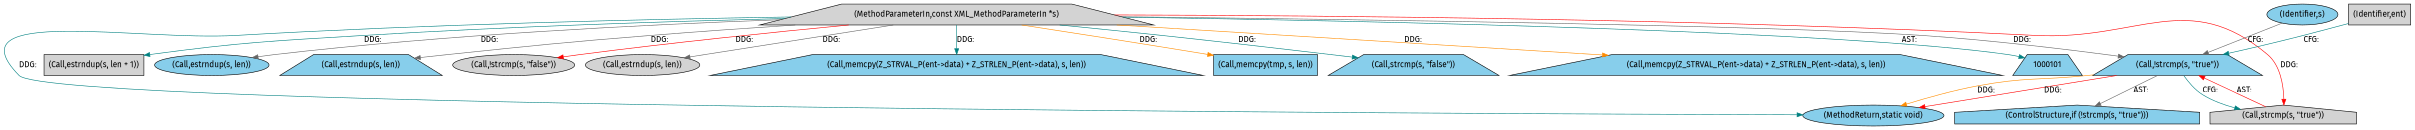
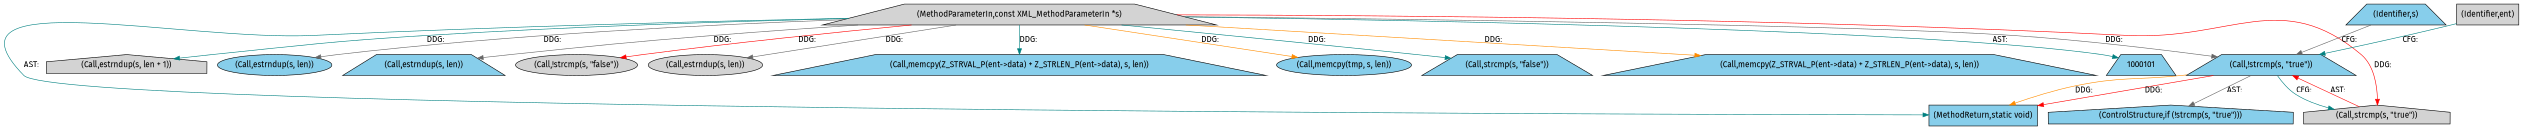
(2302, 15) -> (2396, 15)
(29, 65) -> (33, 65)
(94, 65) -> (127, 65)
(1266, 65) -> (1344, 65)
(1873, 116) -> (1983, 116)
